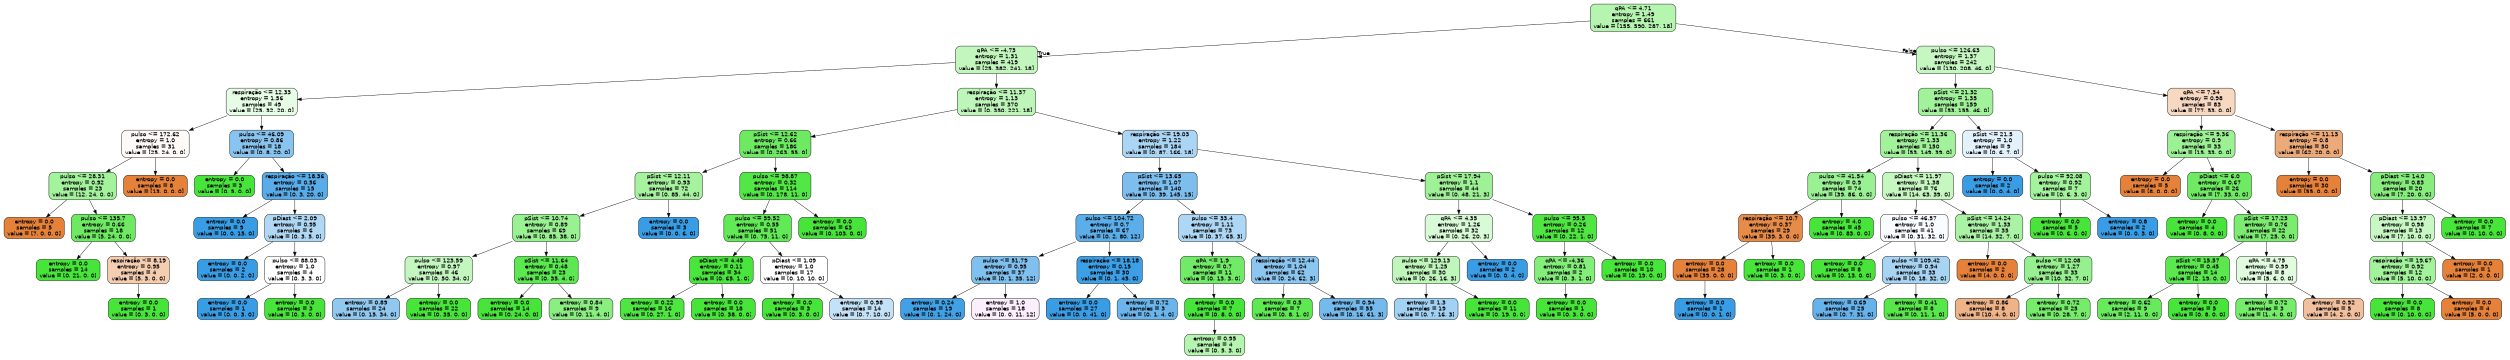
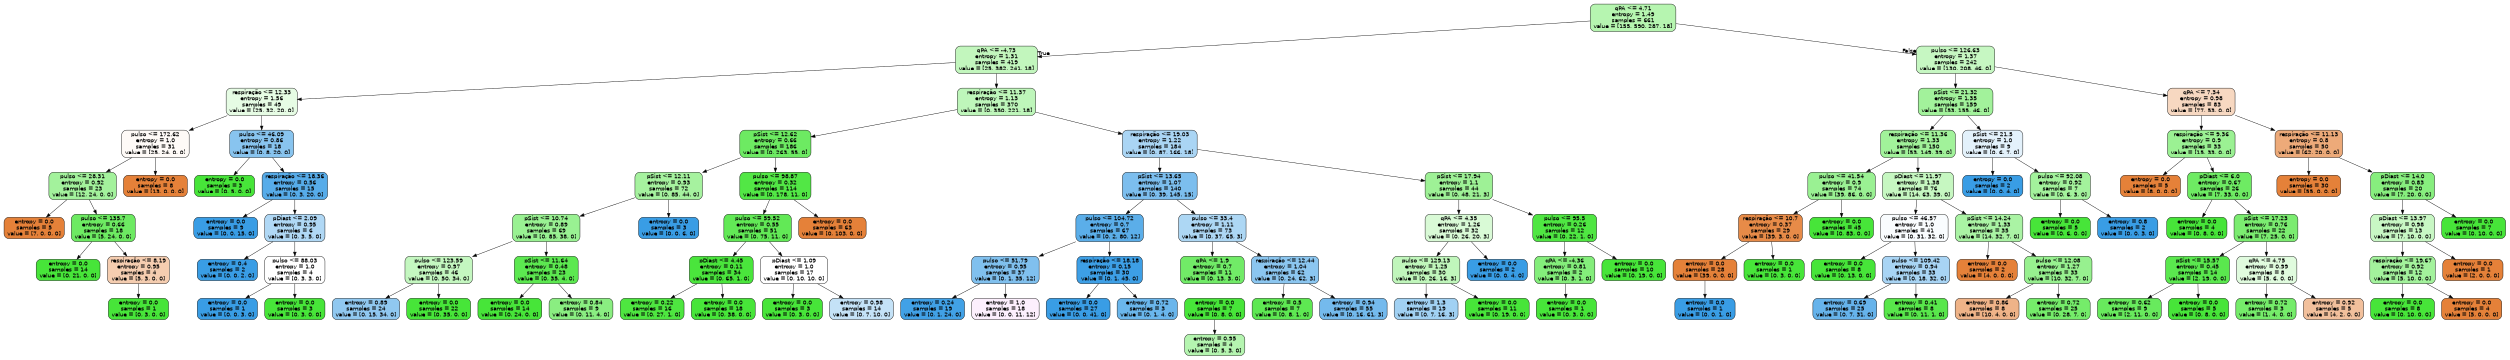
(832, 228) -> (832, 228)
(1842, 228) -> (1842, 228)
(227, 270) -> (227, 270)
(1213, 289) -> none
